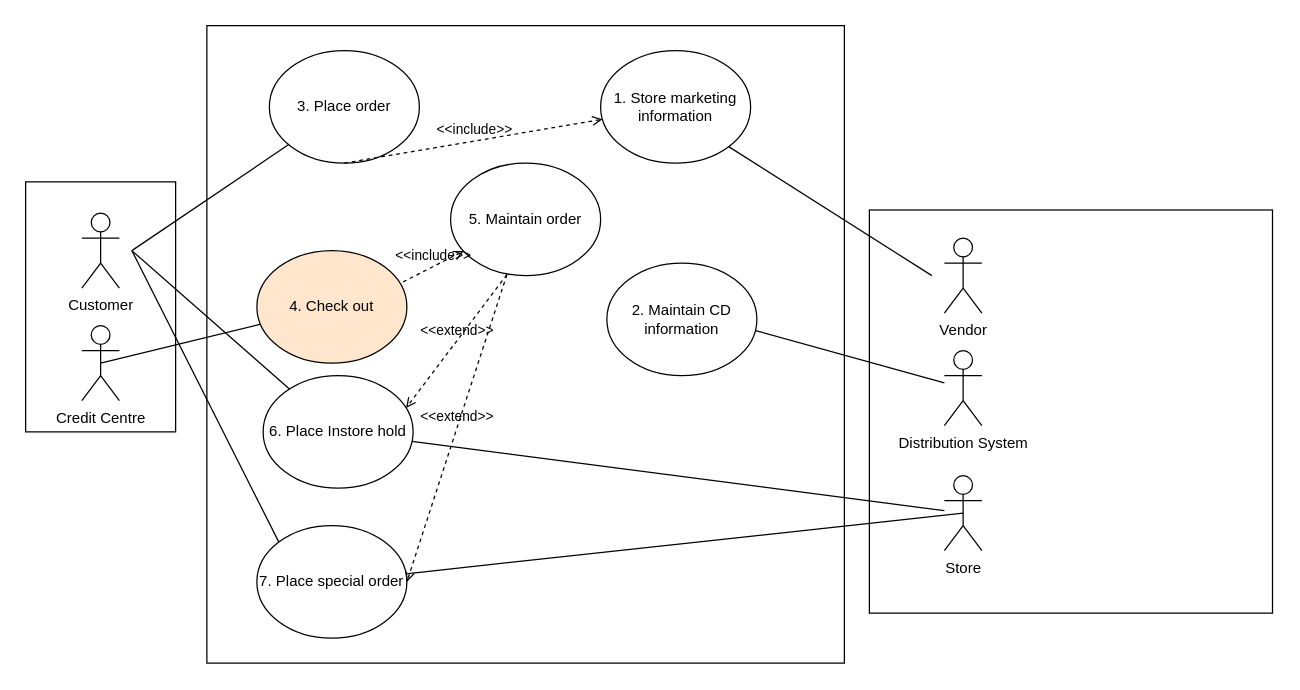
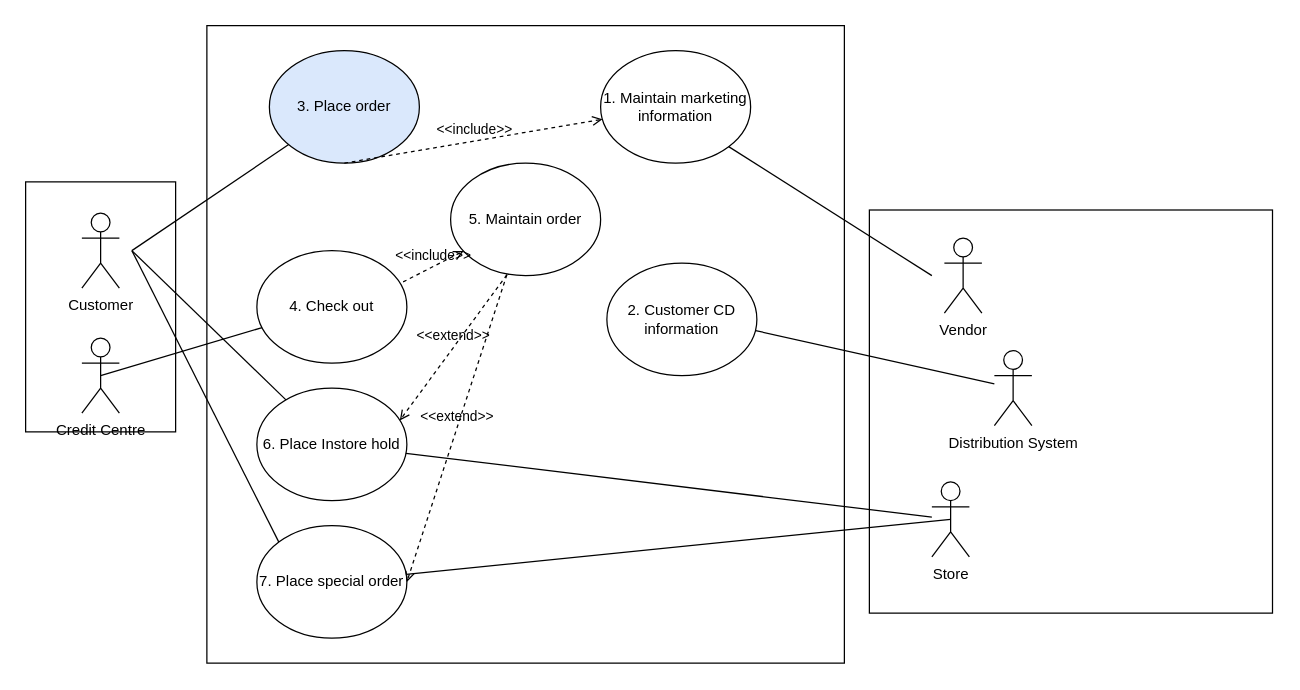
(344, 107) -> (344, 107)
(676, 107) -> (676, 107)
(332, 307) -> (332, 307)
(682, 319) -> (682, 319)
(101, 363) -> (101, 376)
(963, 388) -> (1013, 388)
(338, 432) -> (332, 444)
(963, 513) -> (951, 519)
